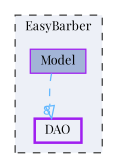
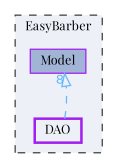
(50, 90) -> (66, 102)
